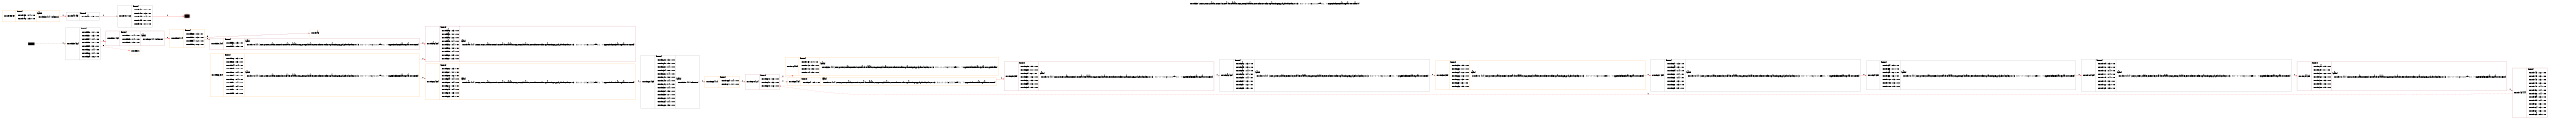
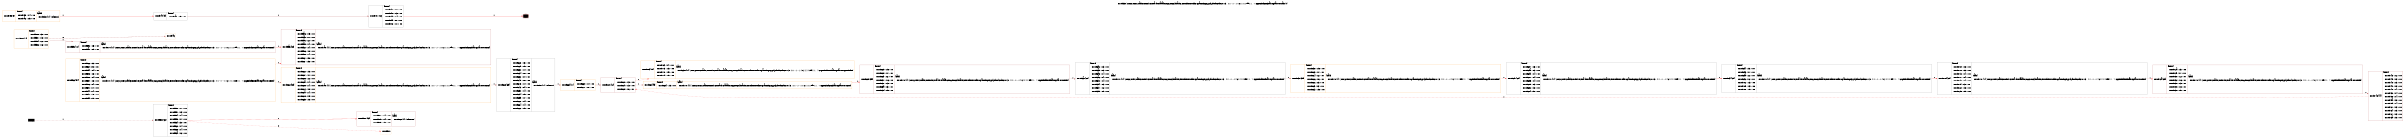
(166, 38) -> none
